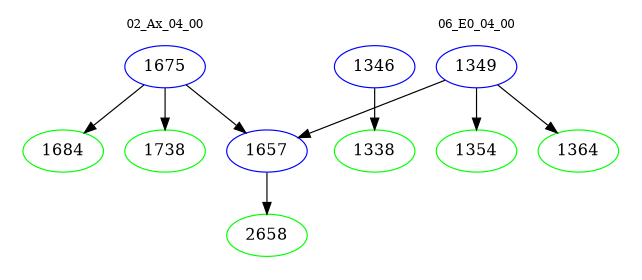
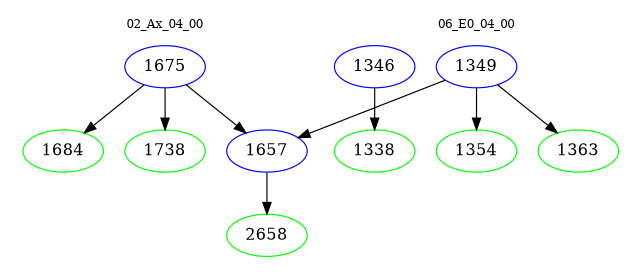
(578, 151) -> (578, 151)
